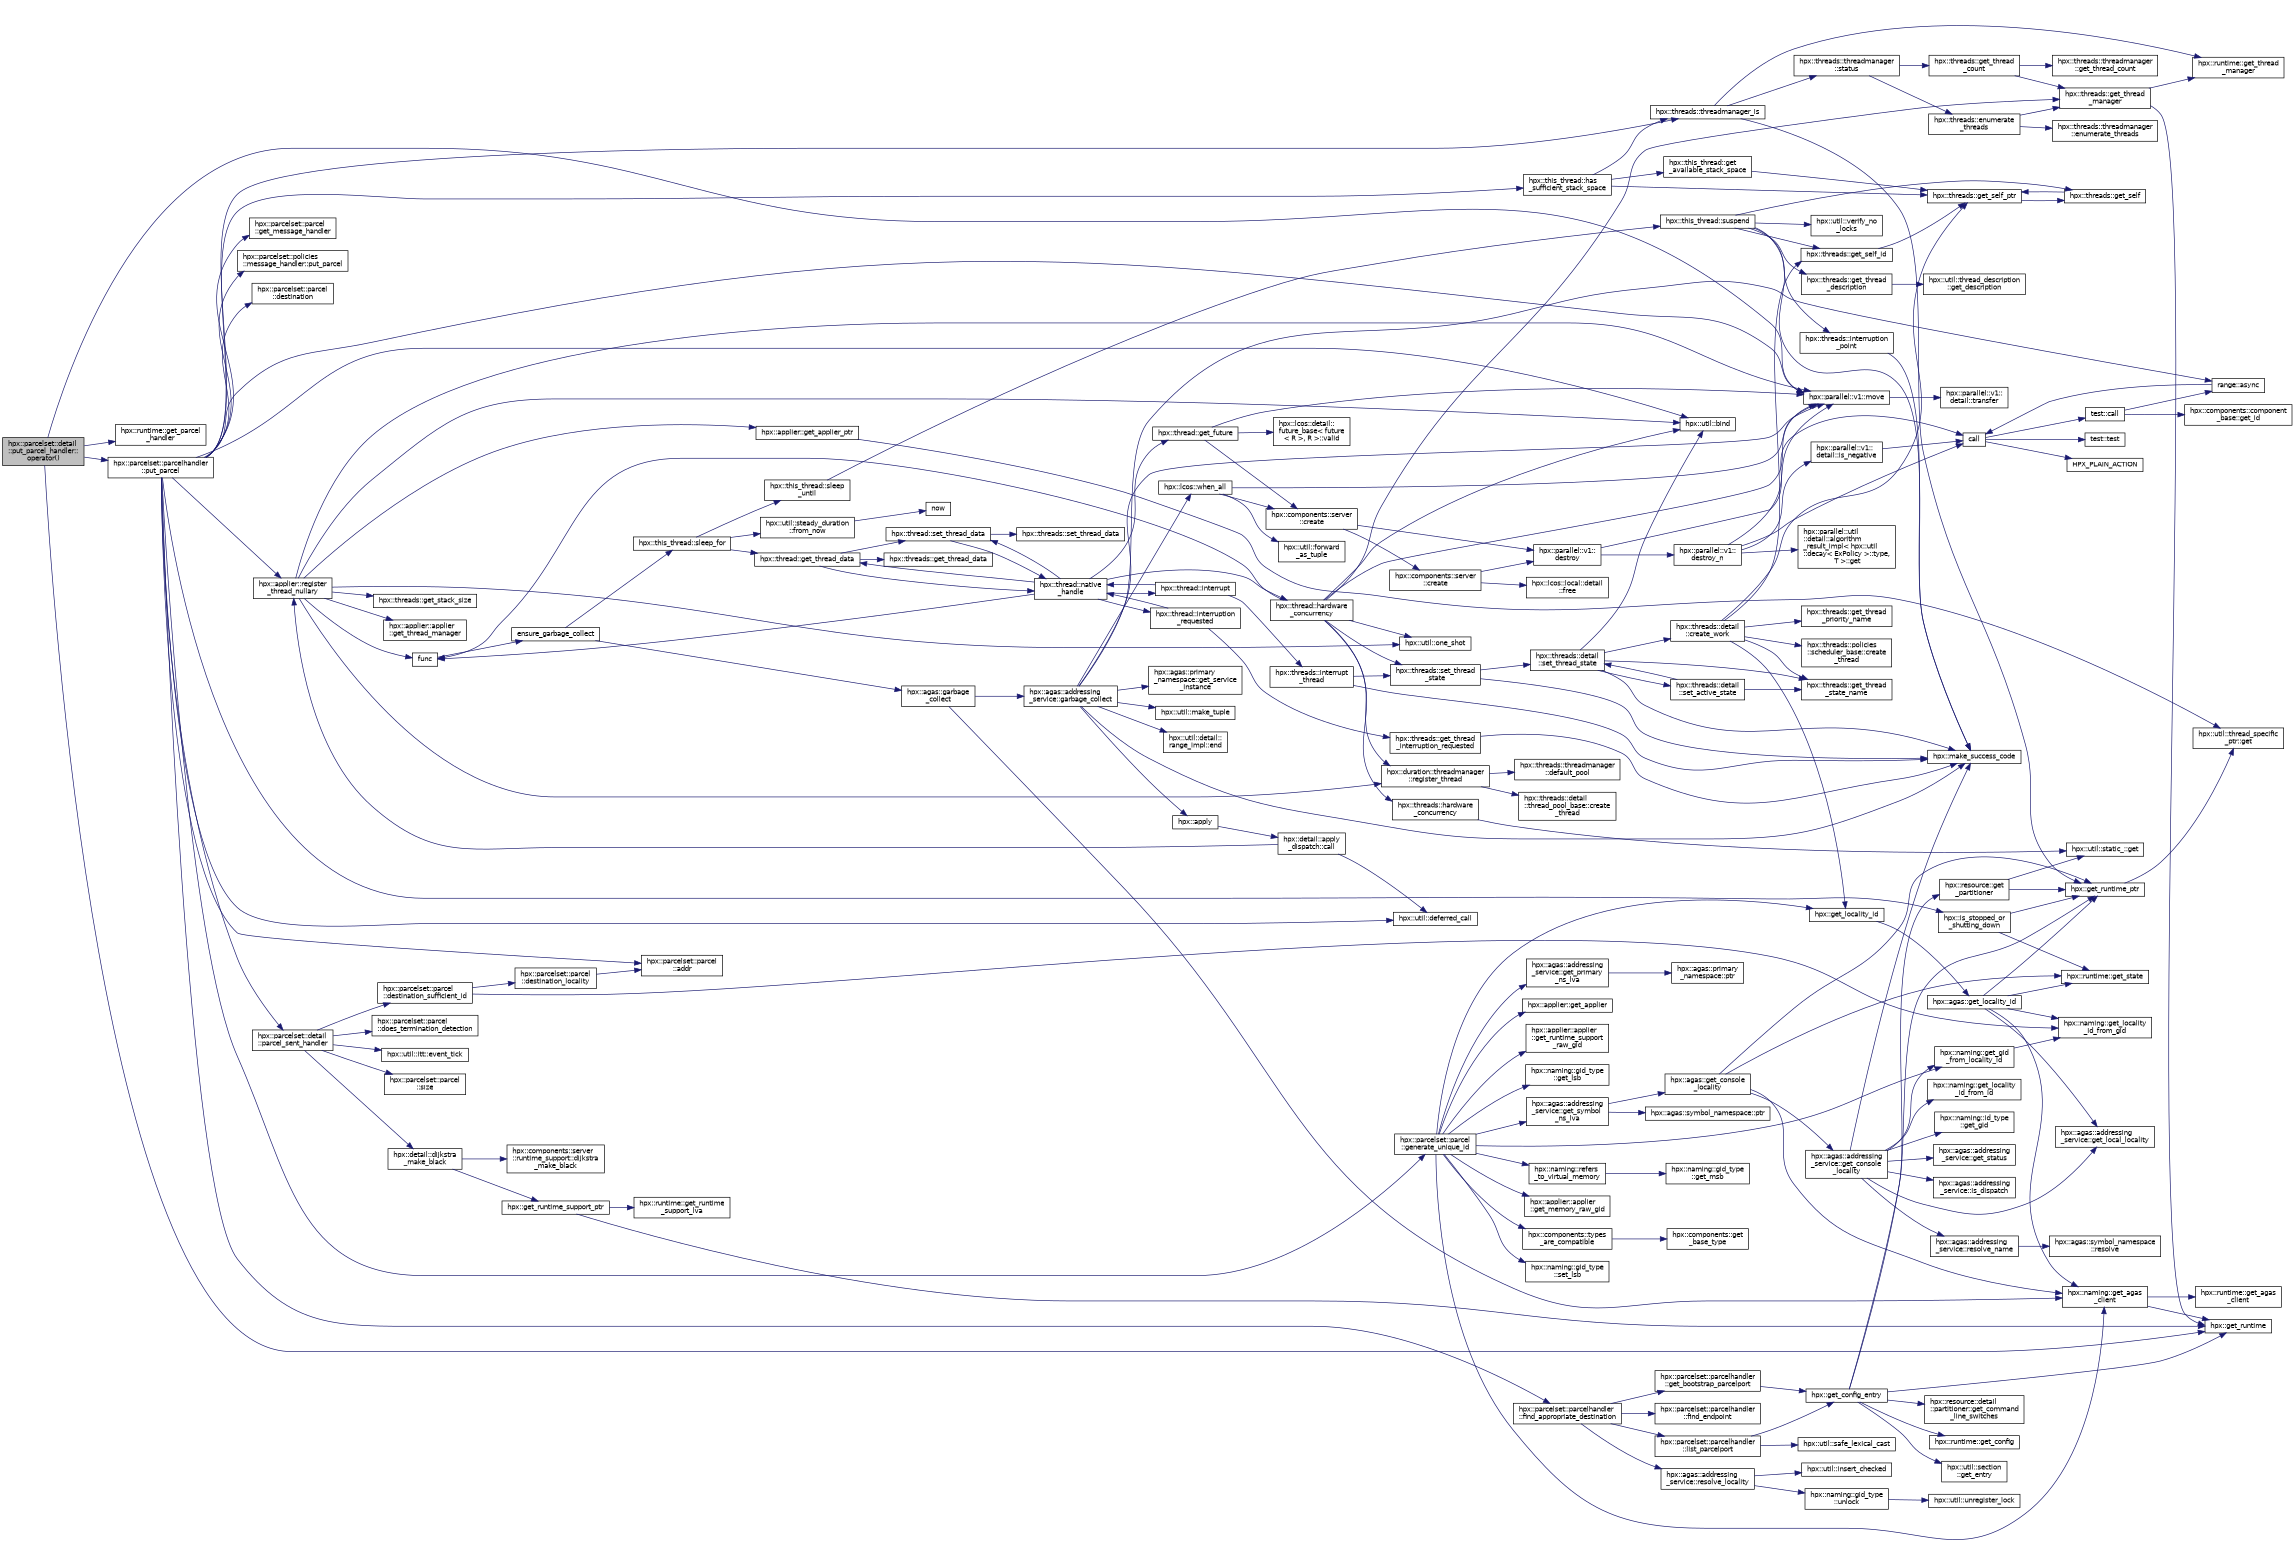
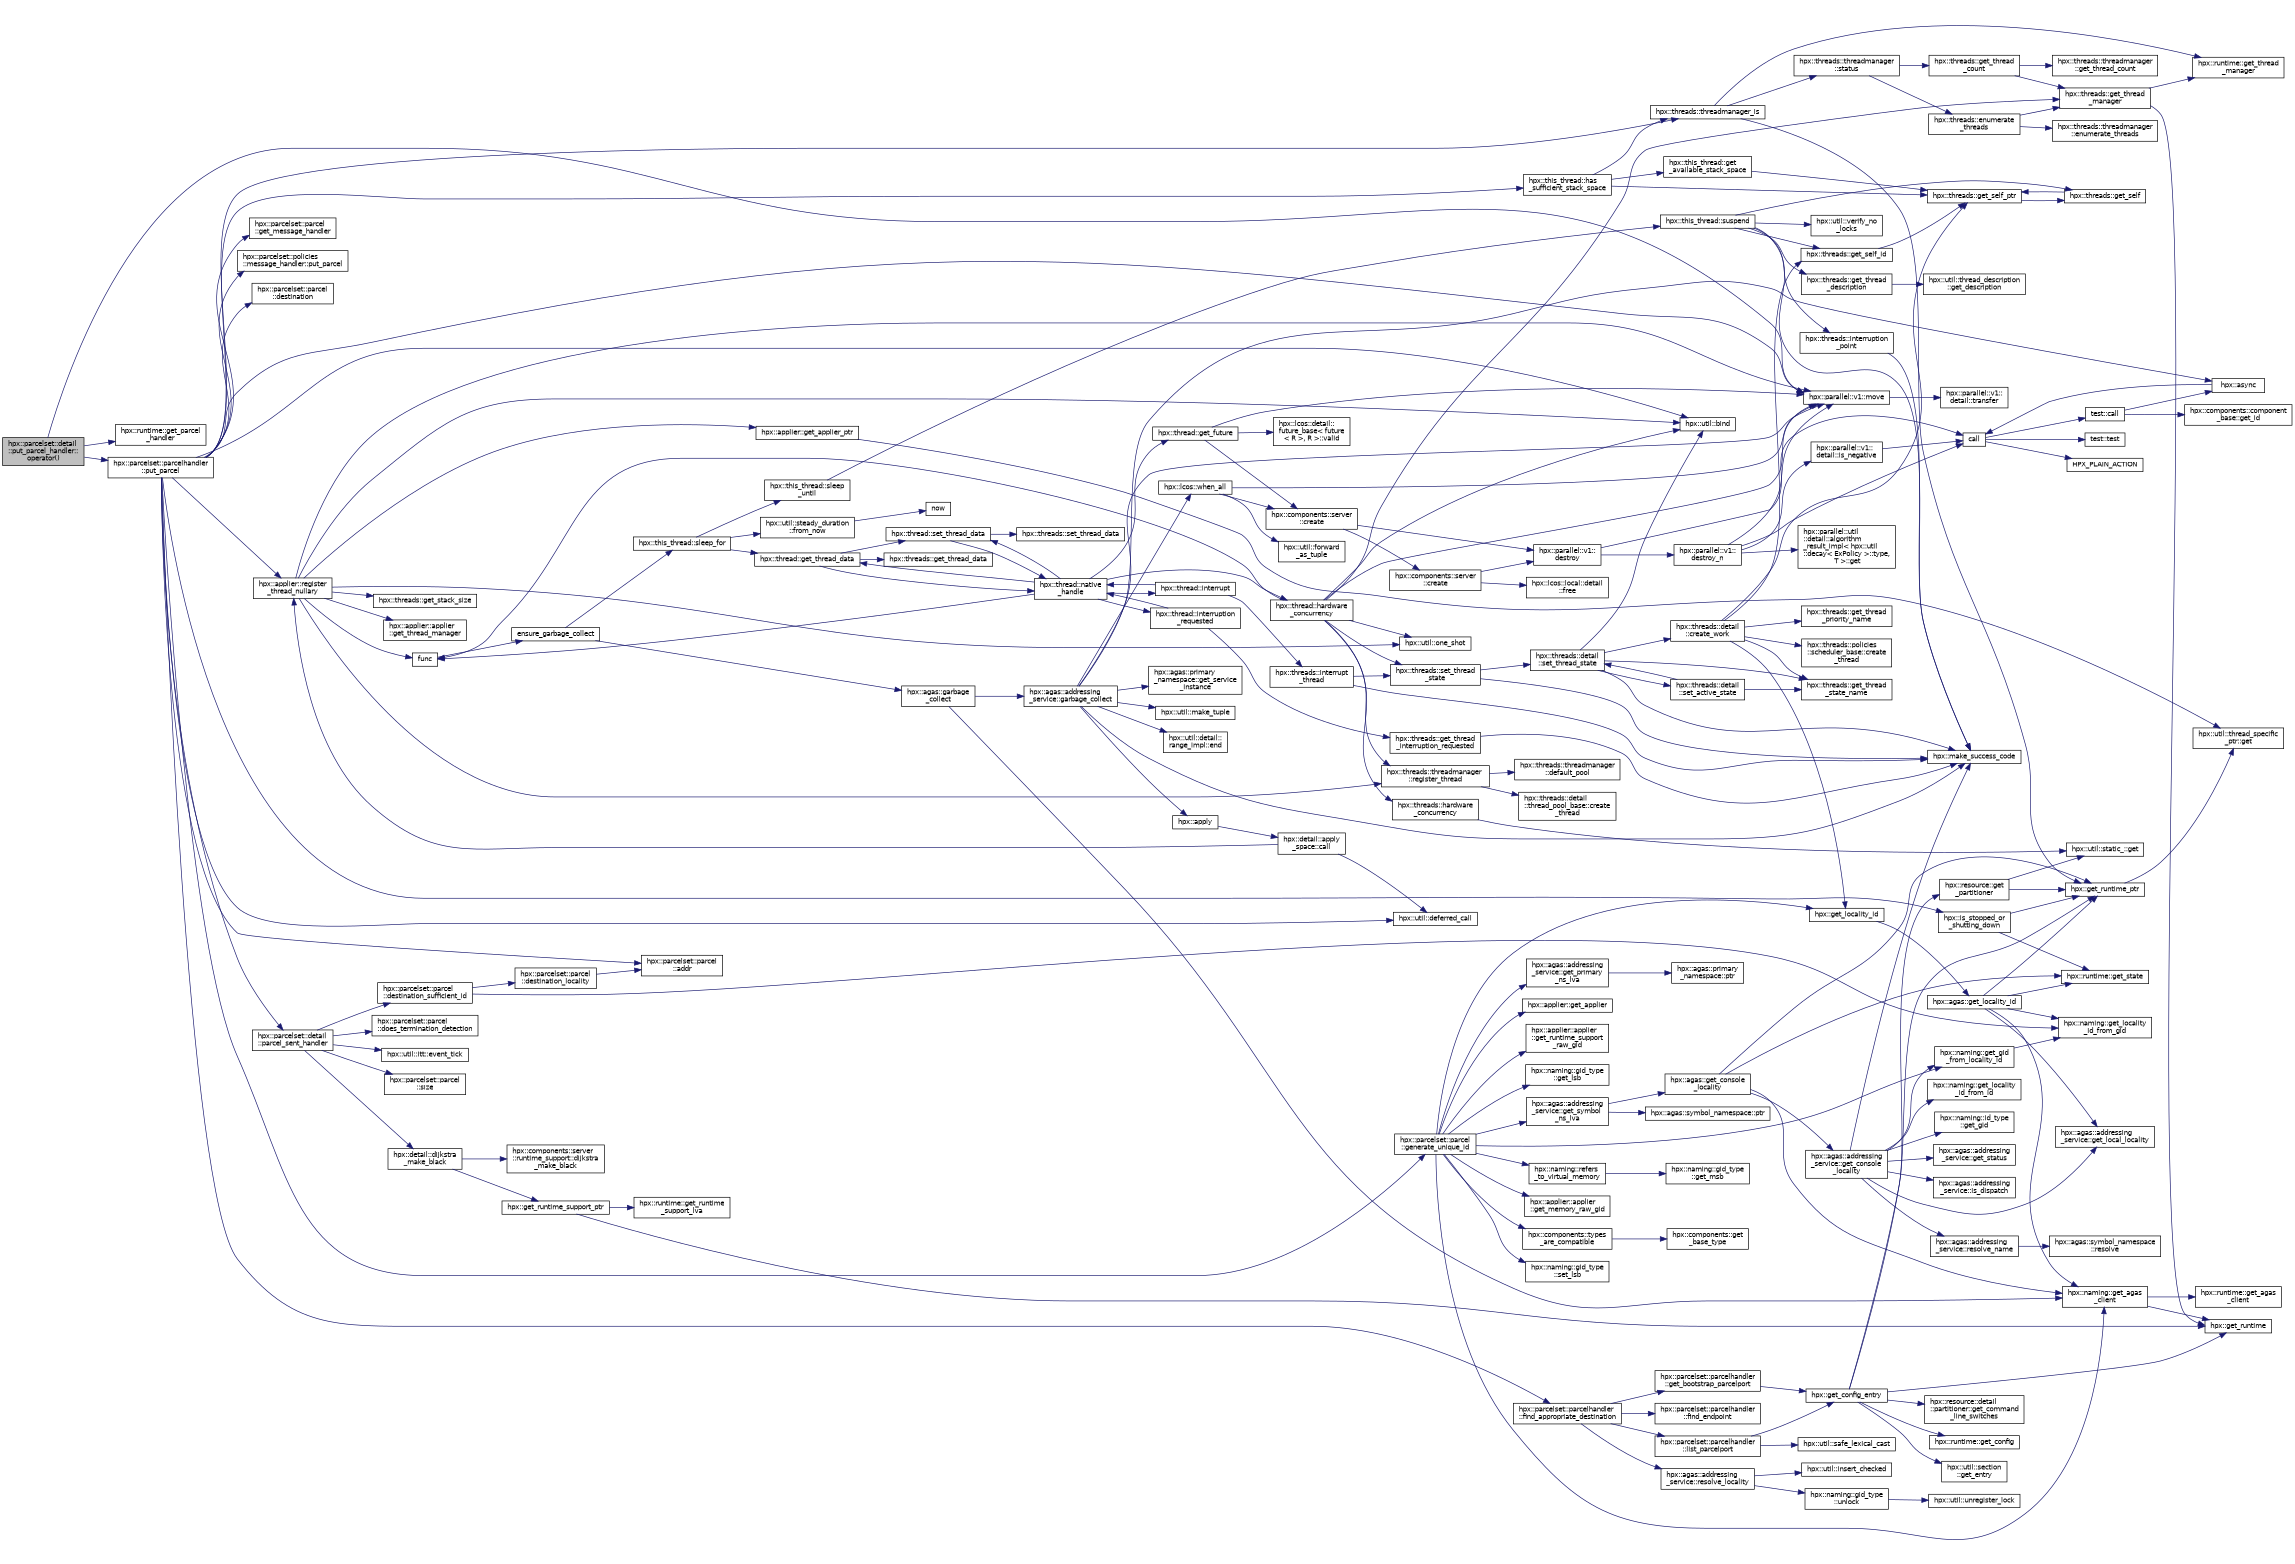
(2238, 386) -> (2238, 386)
(1435, 776) -> (1435, 776)
(1312, 844) -> (1312, 844)
(768, 1352) -> none
